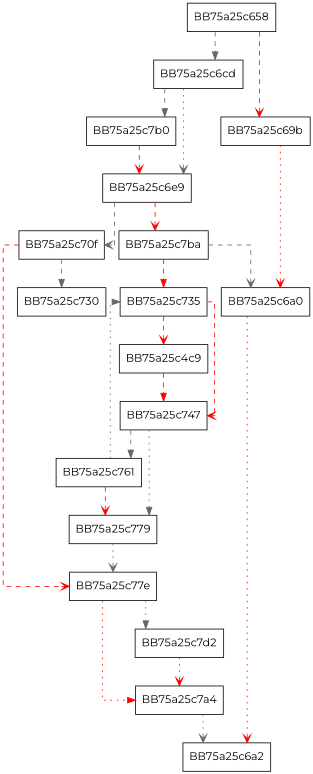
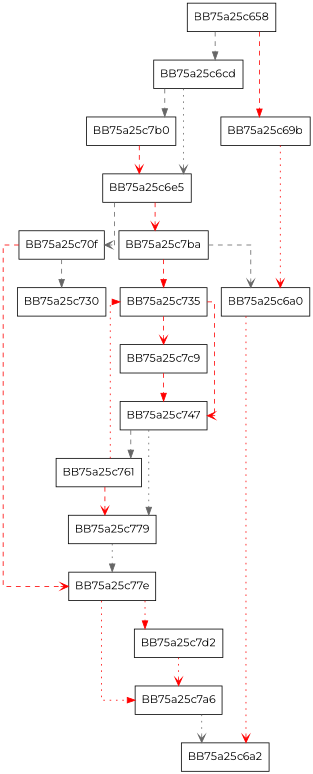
(259, 70) -> (259, 70)
(147, 188) -> (147, 188)
(164, 359) -> (164, 359)
(110, 379) -> (110, 379)
(113, 554) -> (112, 554)
(146, 611) -> (145, 611)
(179, 700) -> (179, 700)
